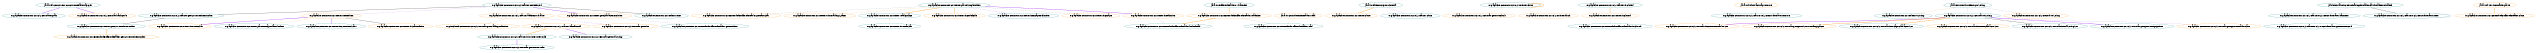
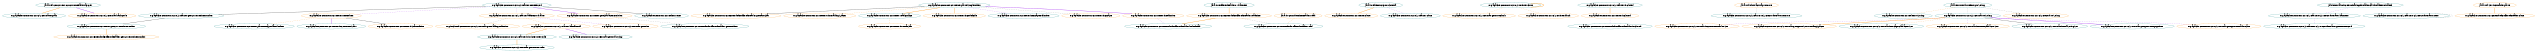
(51, 10) -> (51, 10)
(846, 10) -> (846, 10)
(2383, 10) -> none
(1836, 21) -> (1836, 21)
(1925, 21) -> (1925, 21)
(180, 26) -> none
(890, 26) -> (890, 26)
(517, 42) -> (517, 42)
